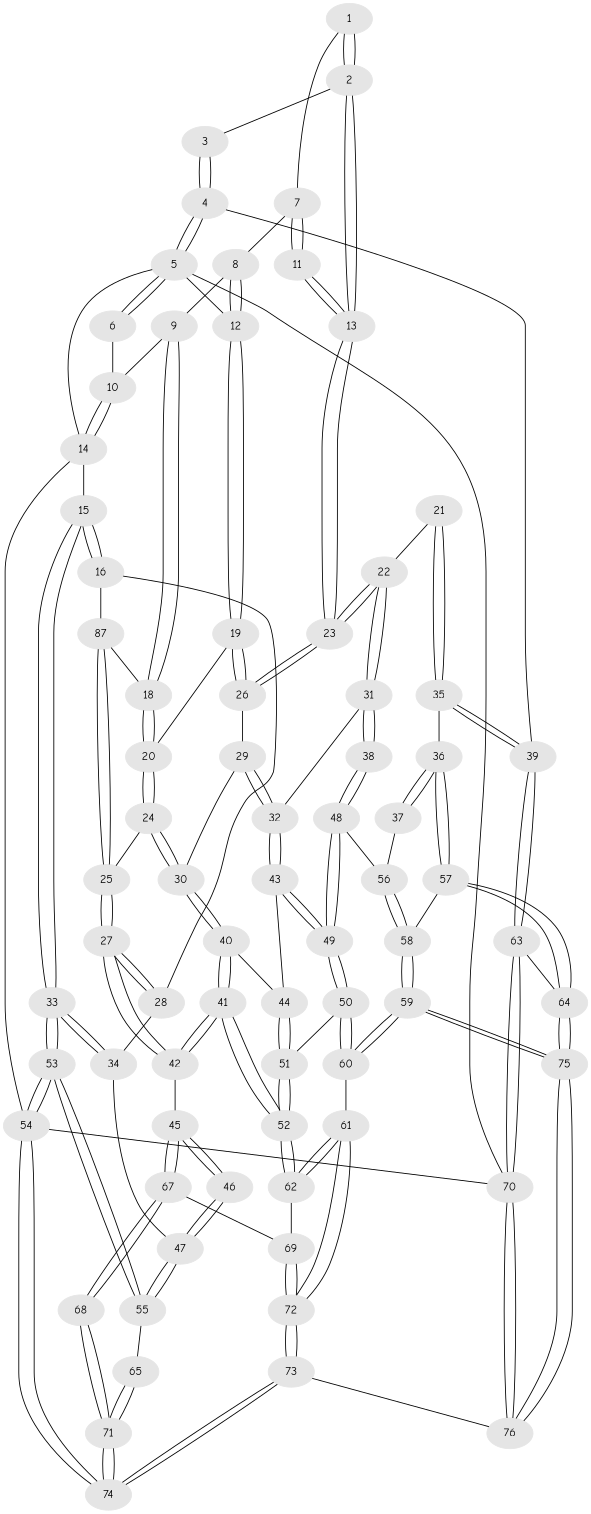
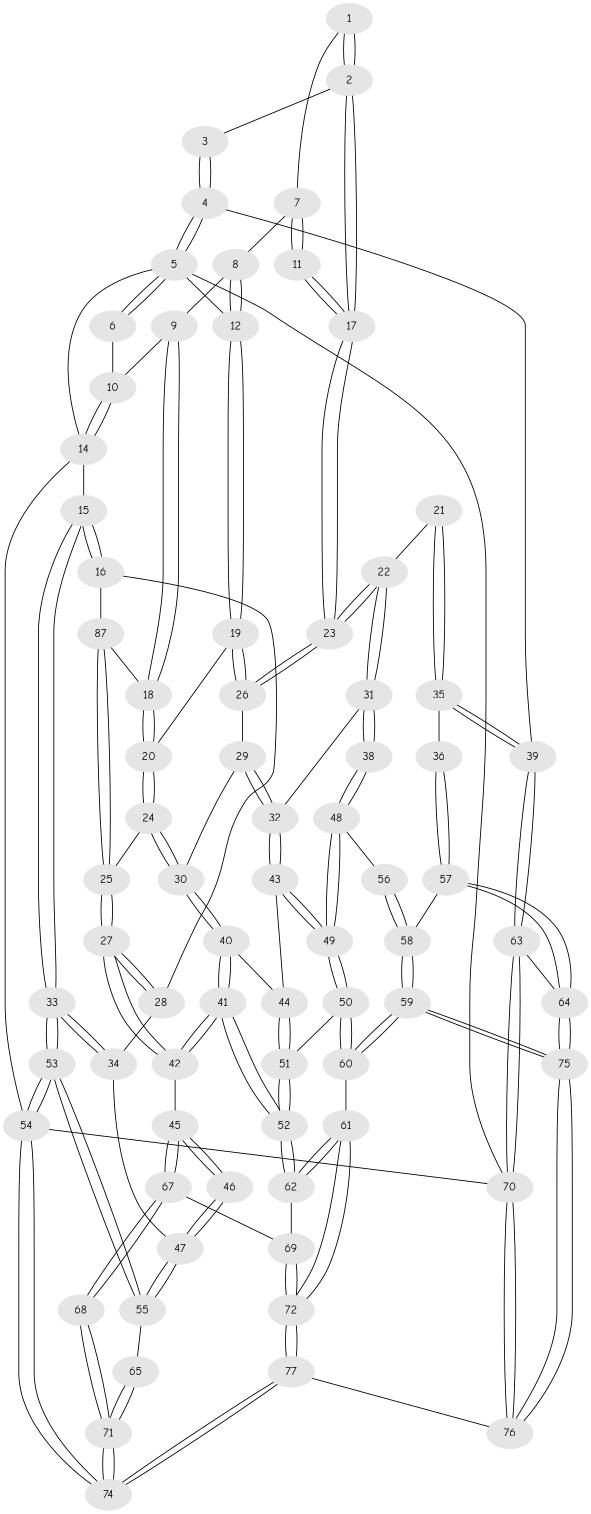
(352, 326) -> (352, 326)
(398, 818) -> none
(291, 1372) -> (291, 1372)
